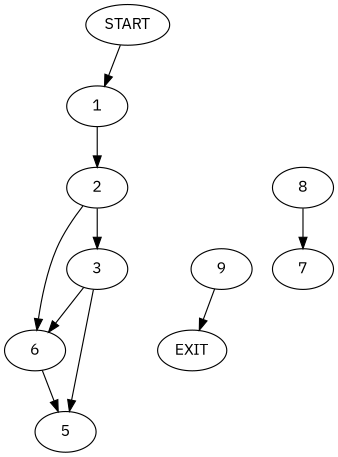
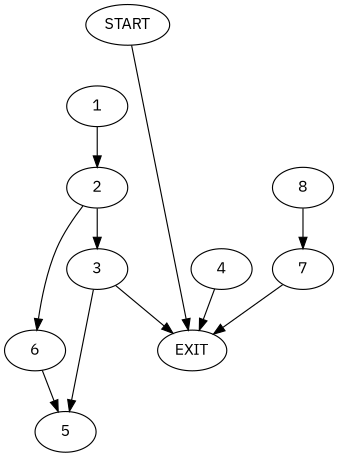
(115, 60) -> (159, 182)
(222, 269) -> (222, 269)
(70, 305) -> (140, 306)
none -> (253, 306)
